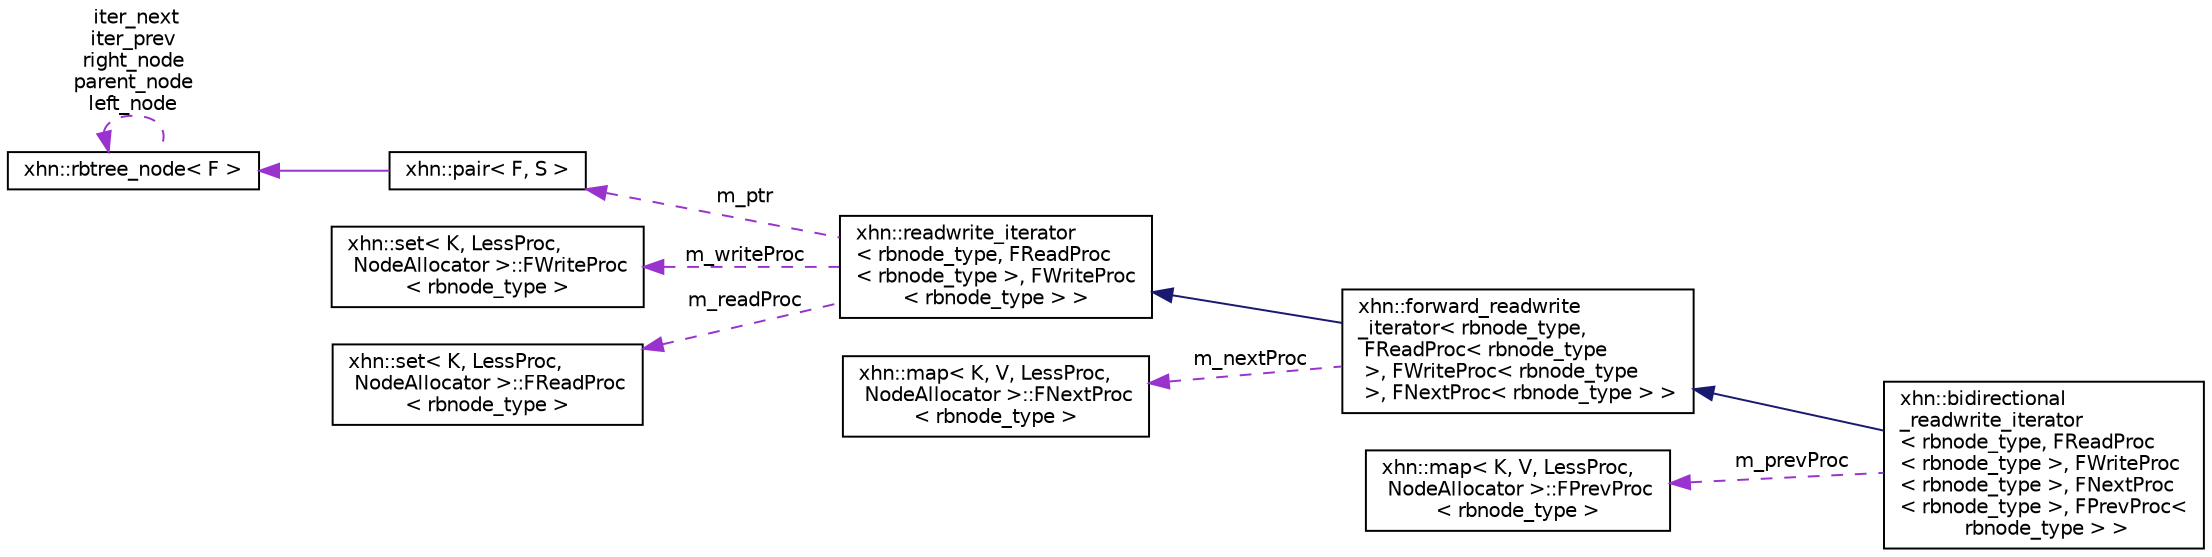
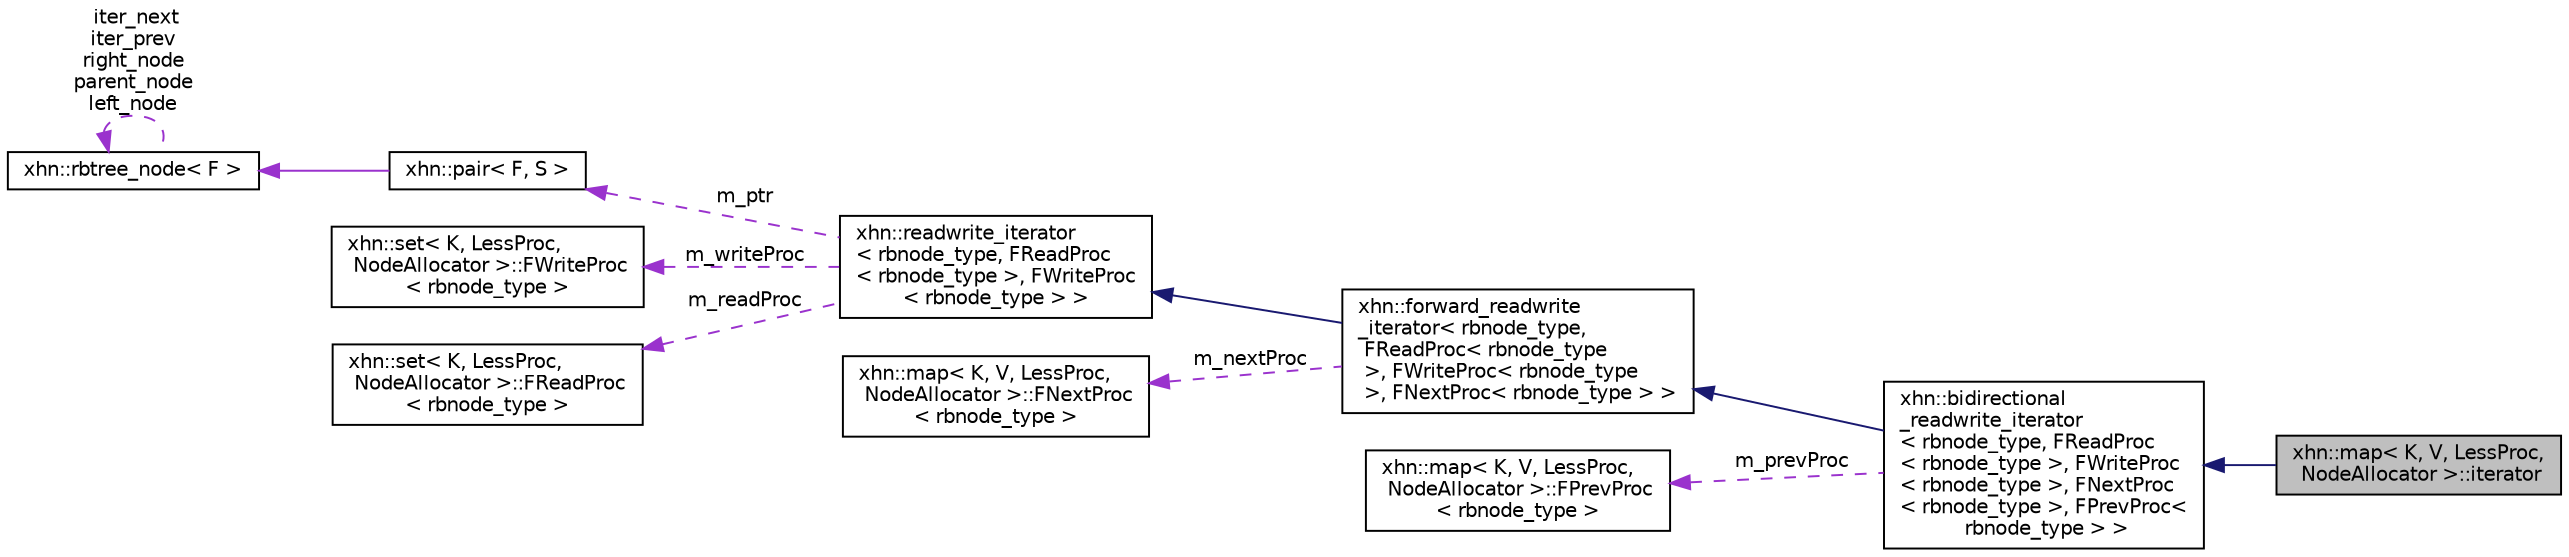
none -> (2419, 465)
